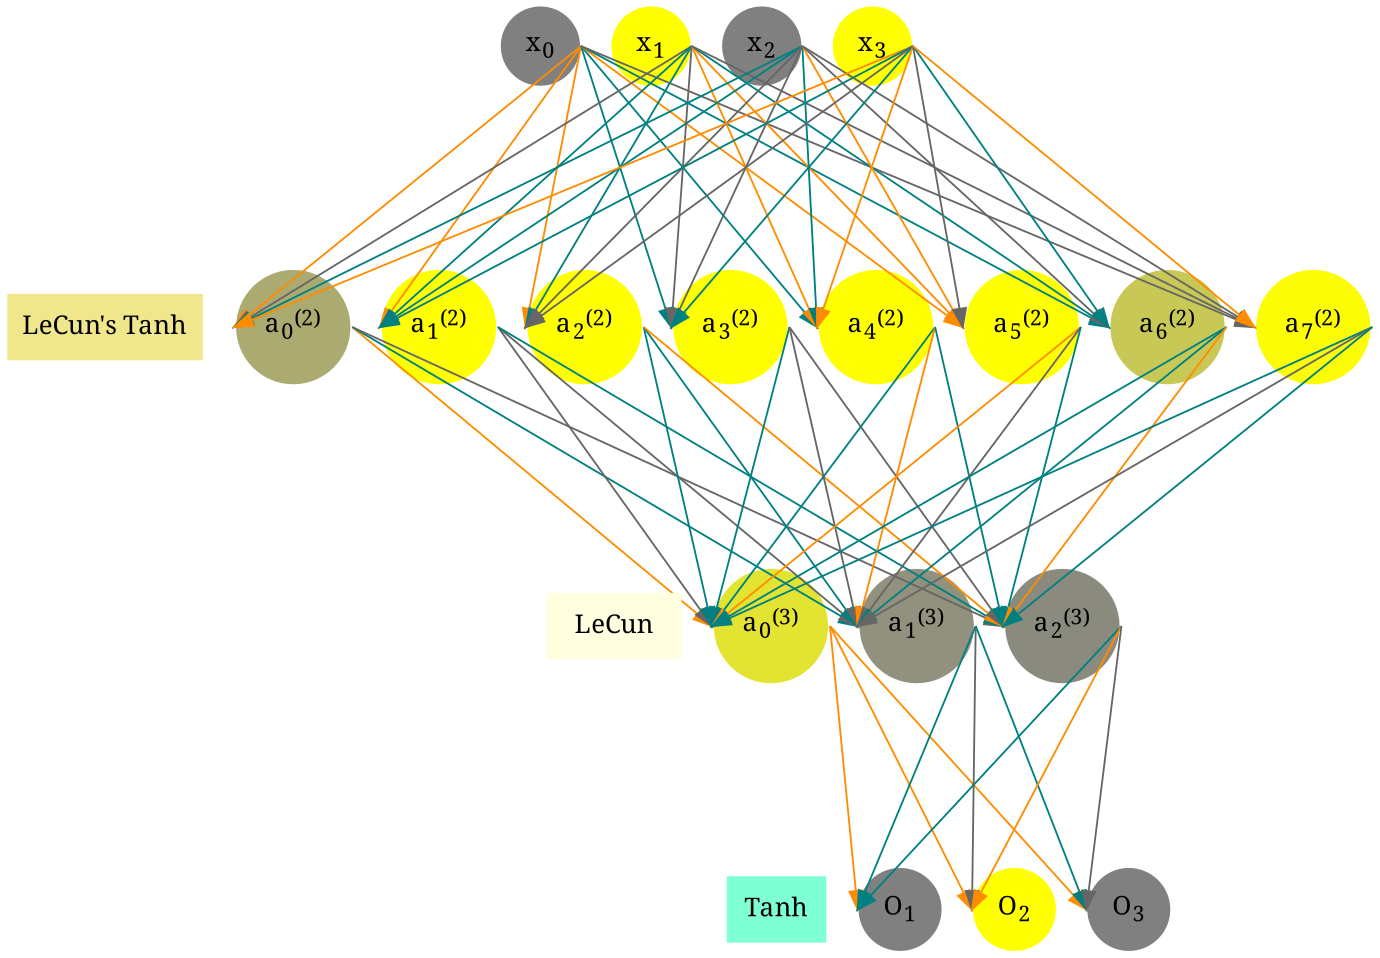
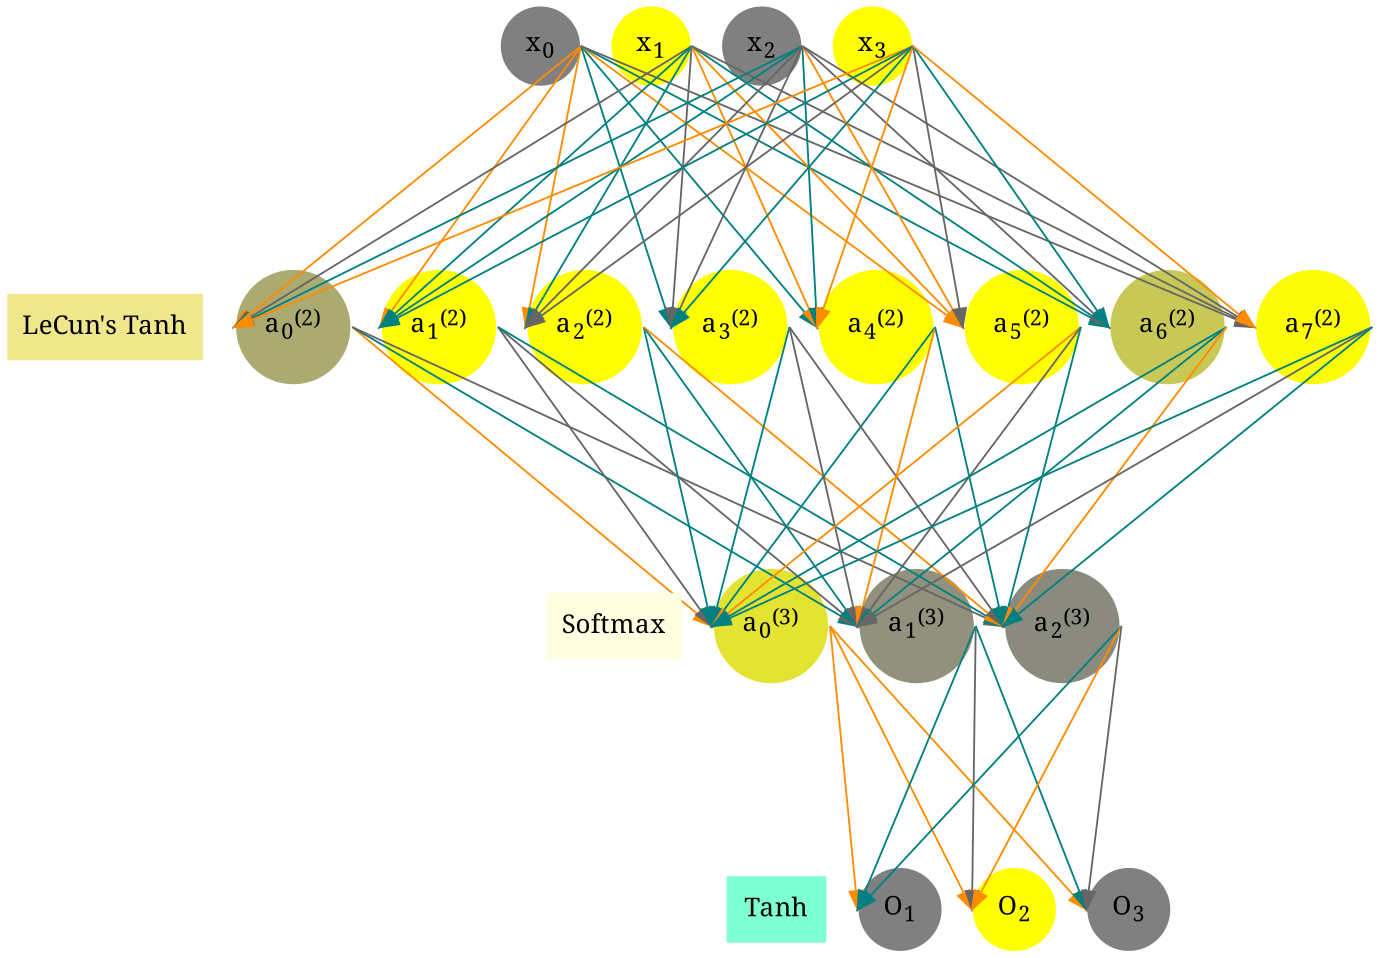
(614, 626) -> (614, 626)
